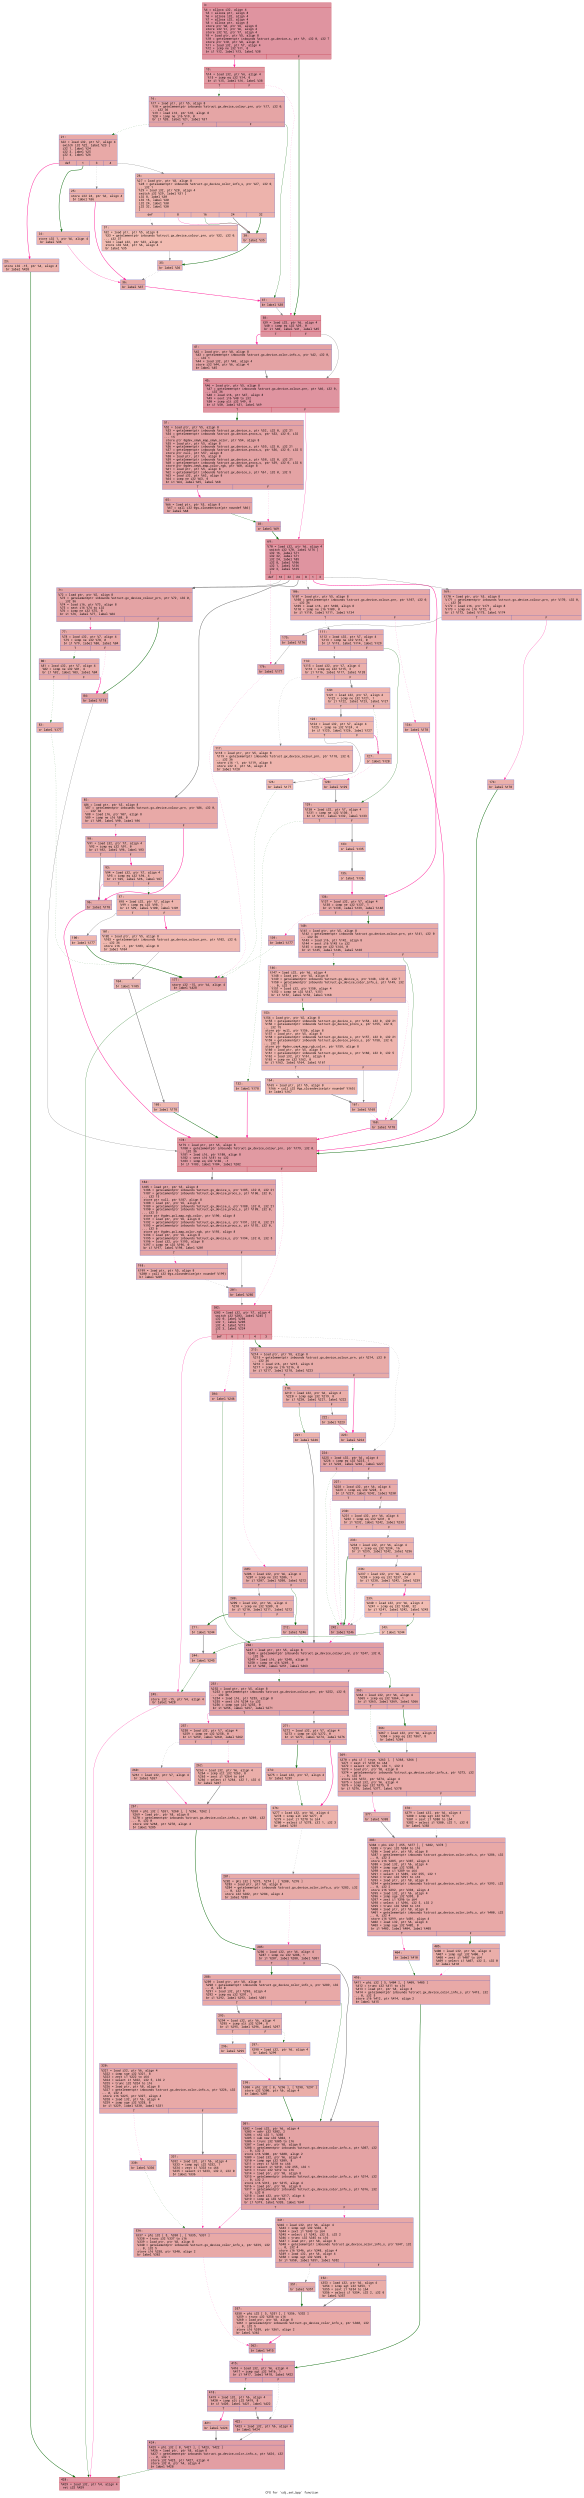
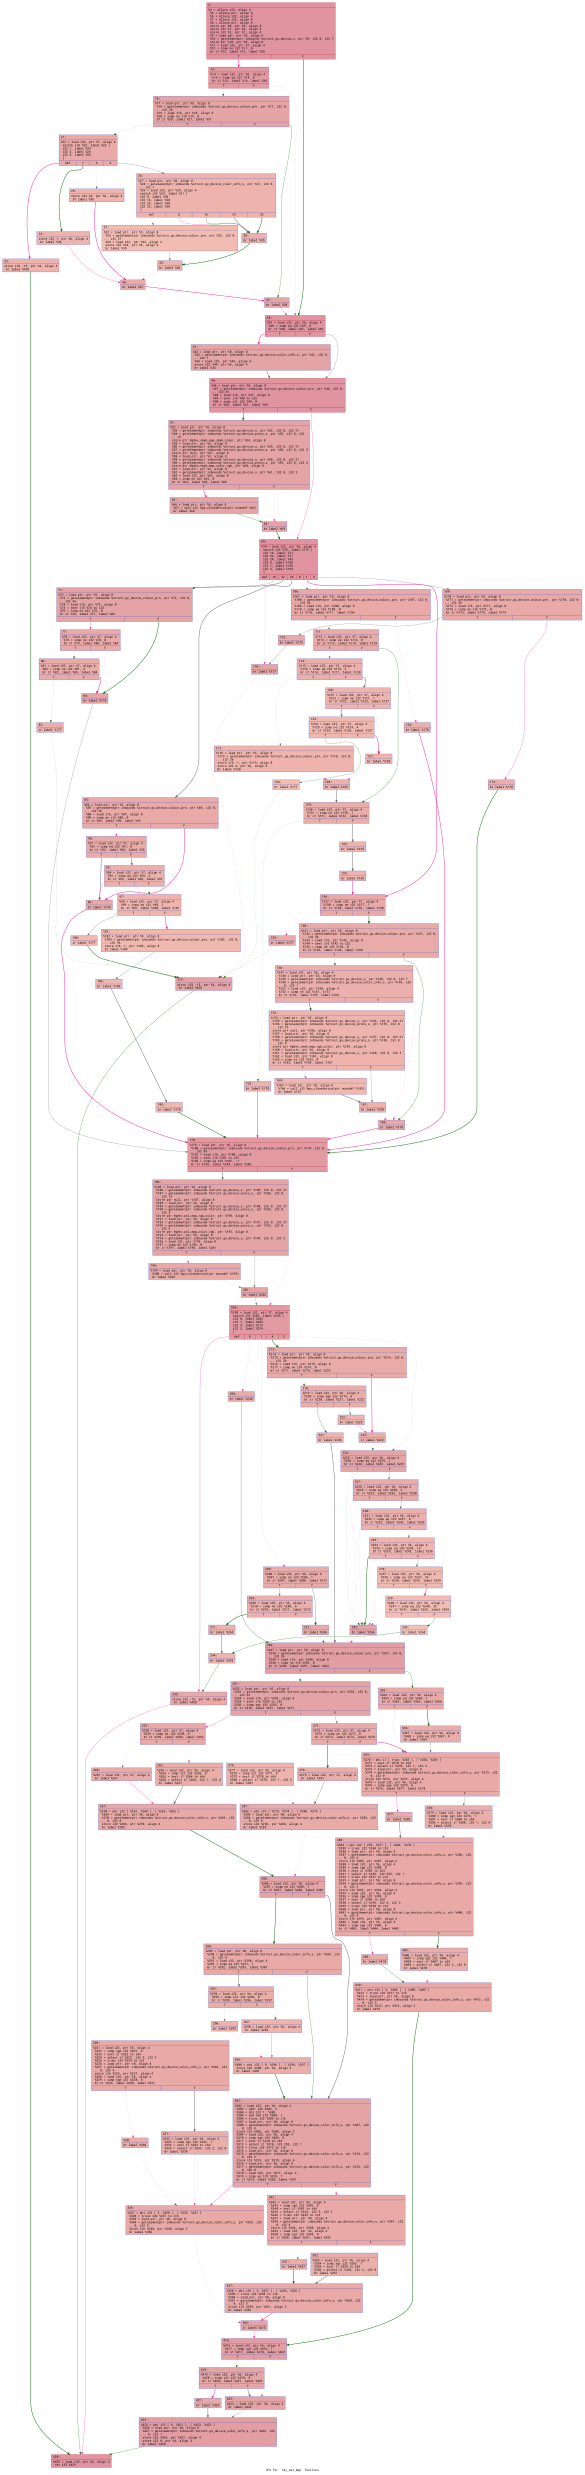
(333, 1776) -> (391, 1745)
(299, 1792) -> (320, 1791)
